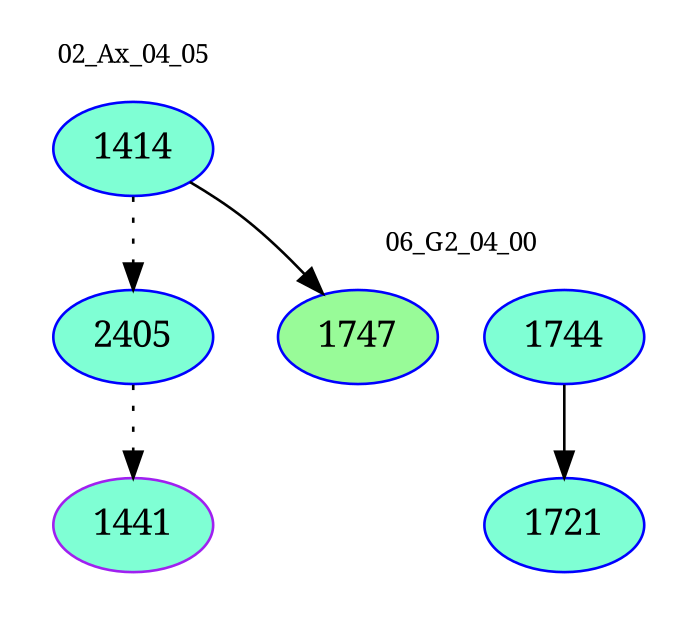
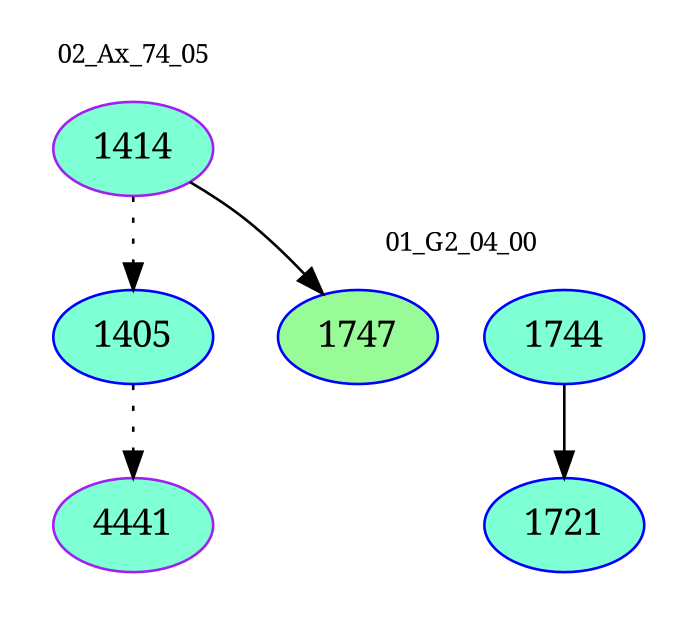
(133, 56) -> (133, 56)
(133, 149) -> (133, 149)
(461, 244) -> (461, 244)
(133, 337) -> (133, 337)
(133, 525) -> (133, 525)
